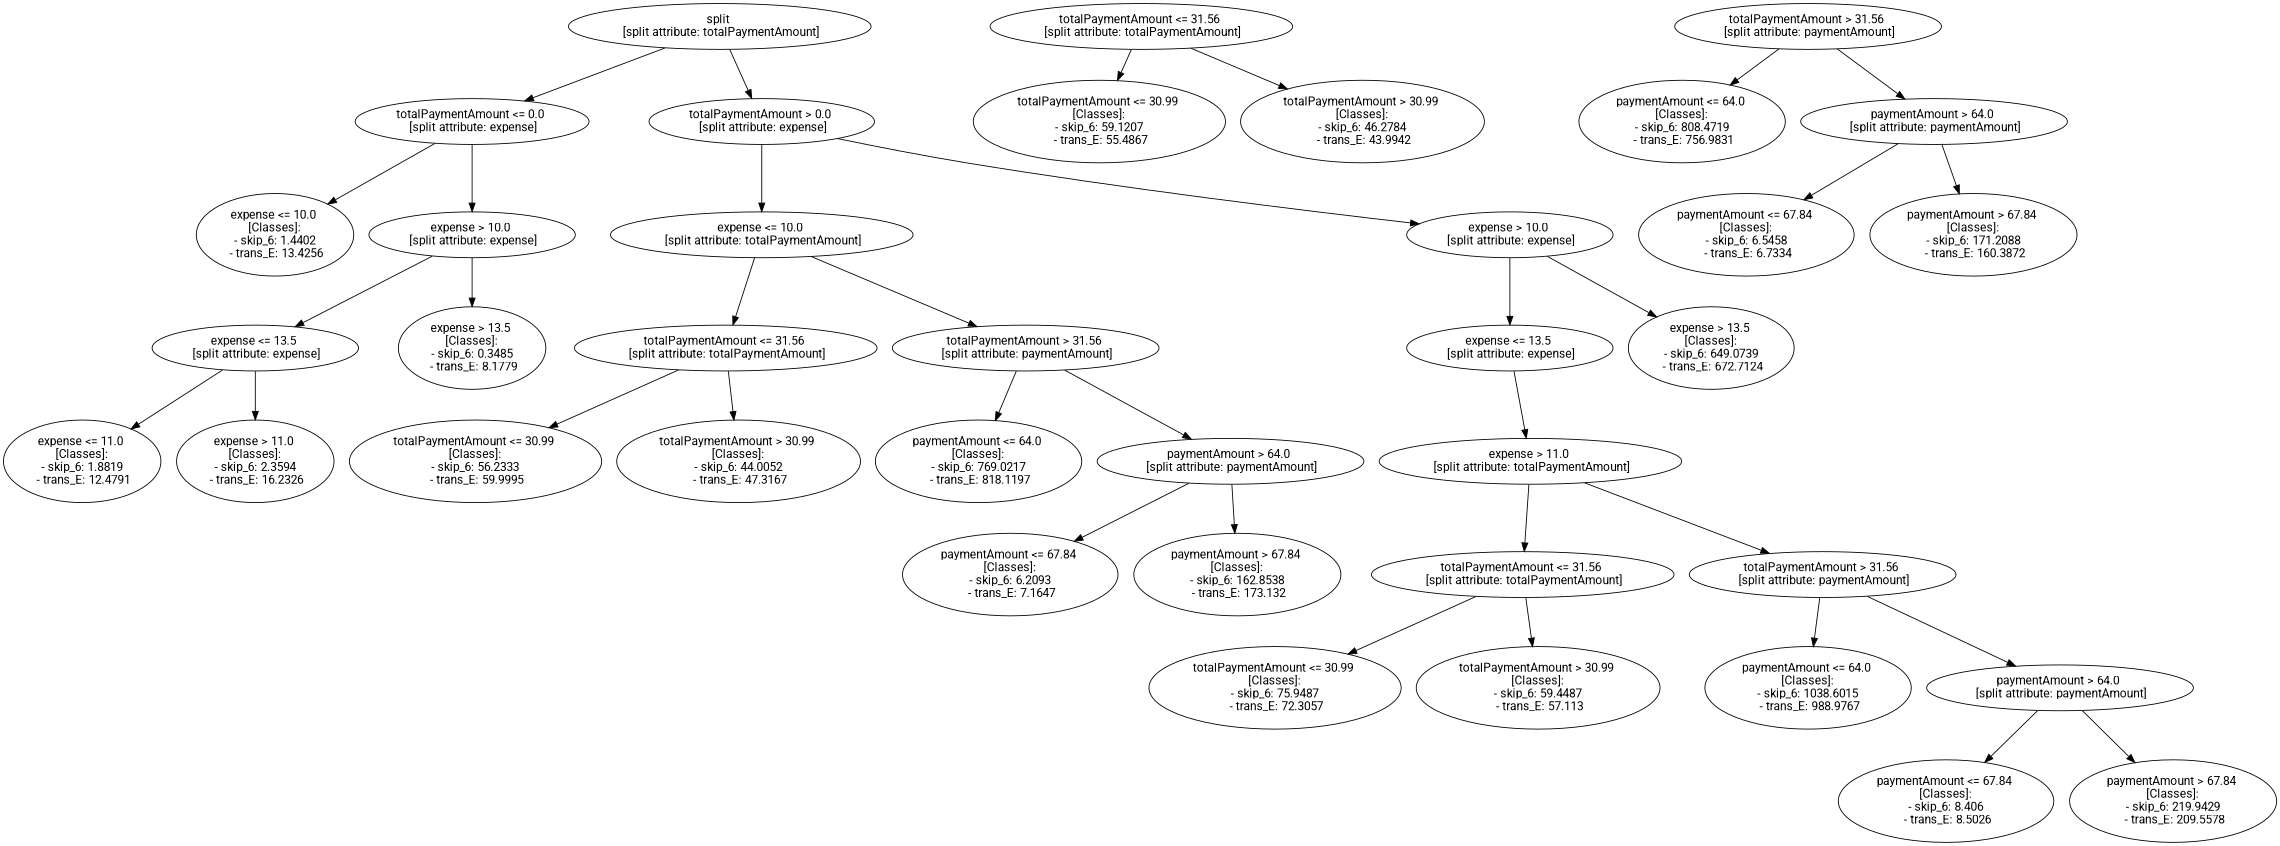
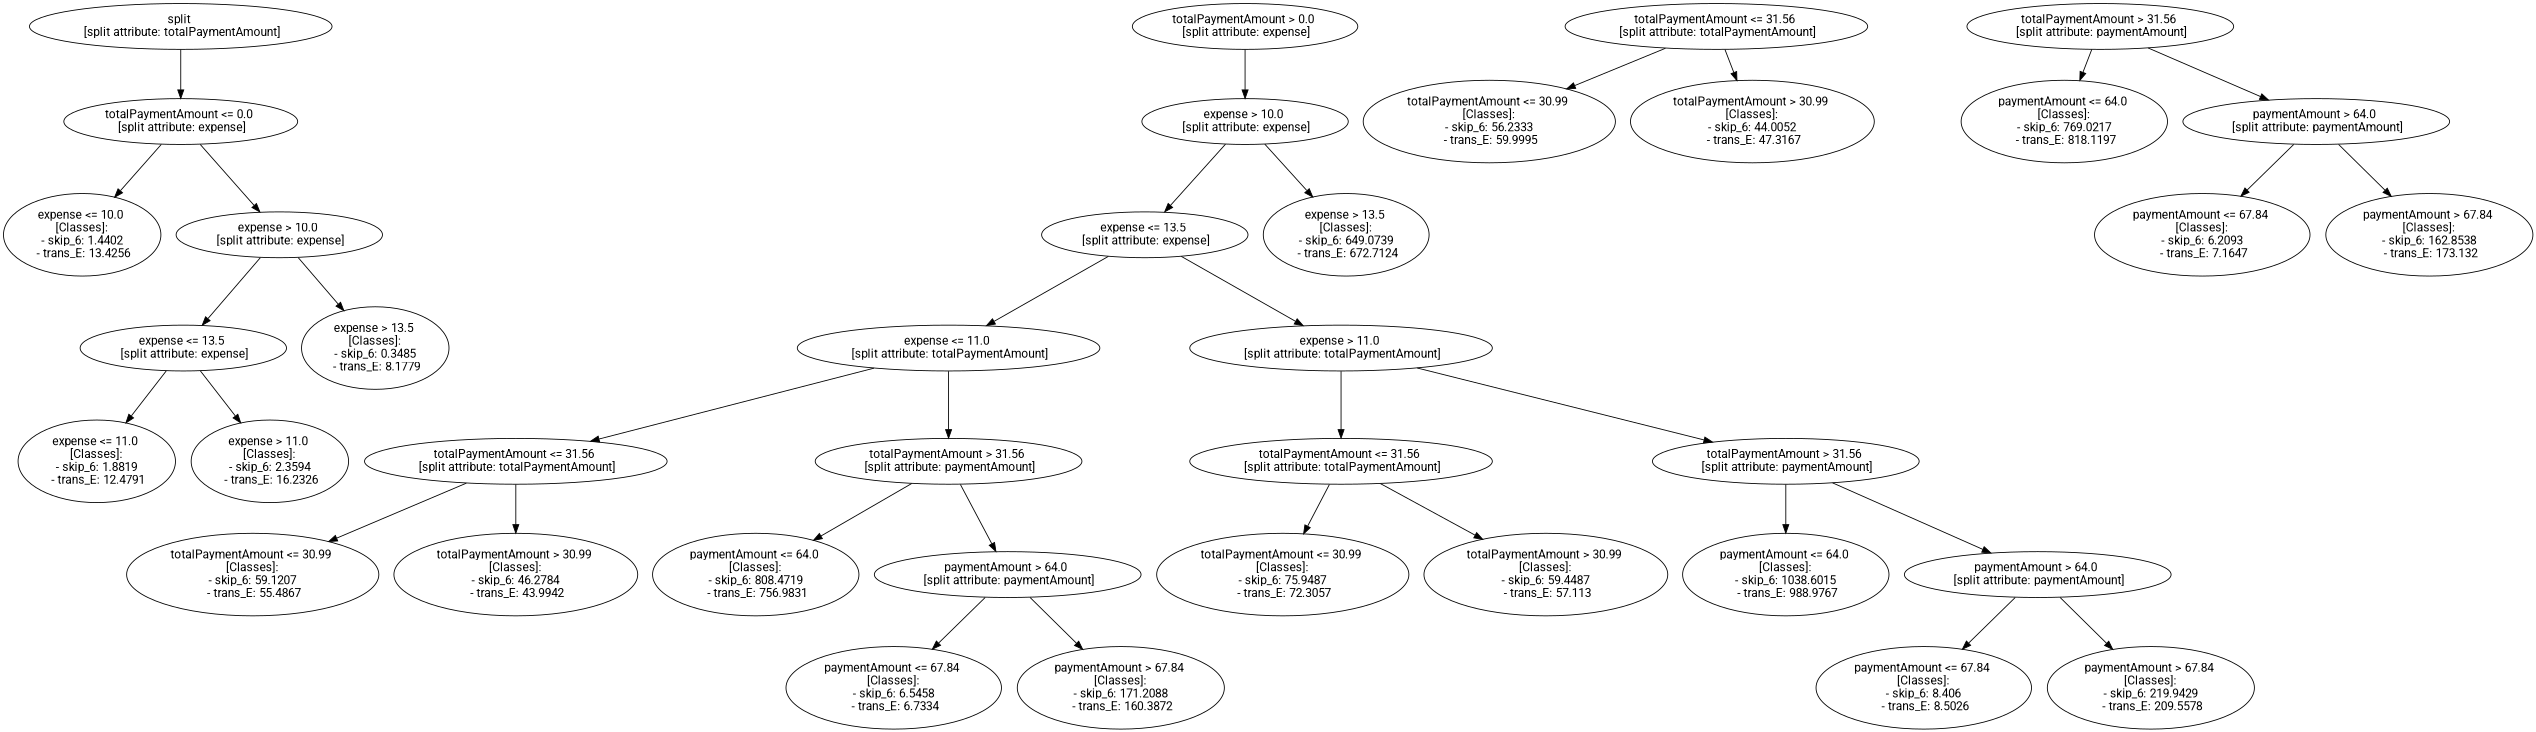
(739, 70) -> none
(762, 235) -> none
none -> (949, 348)
